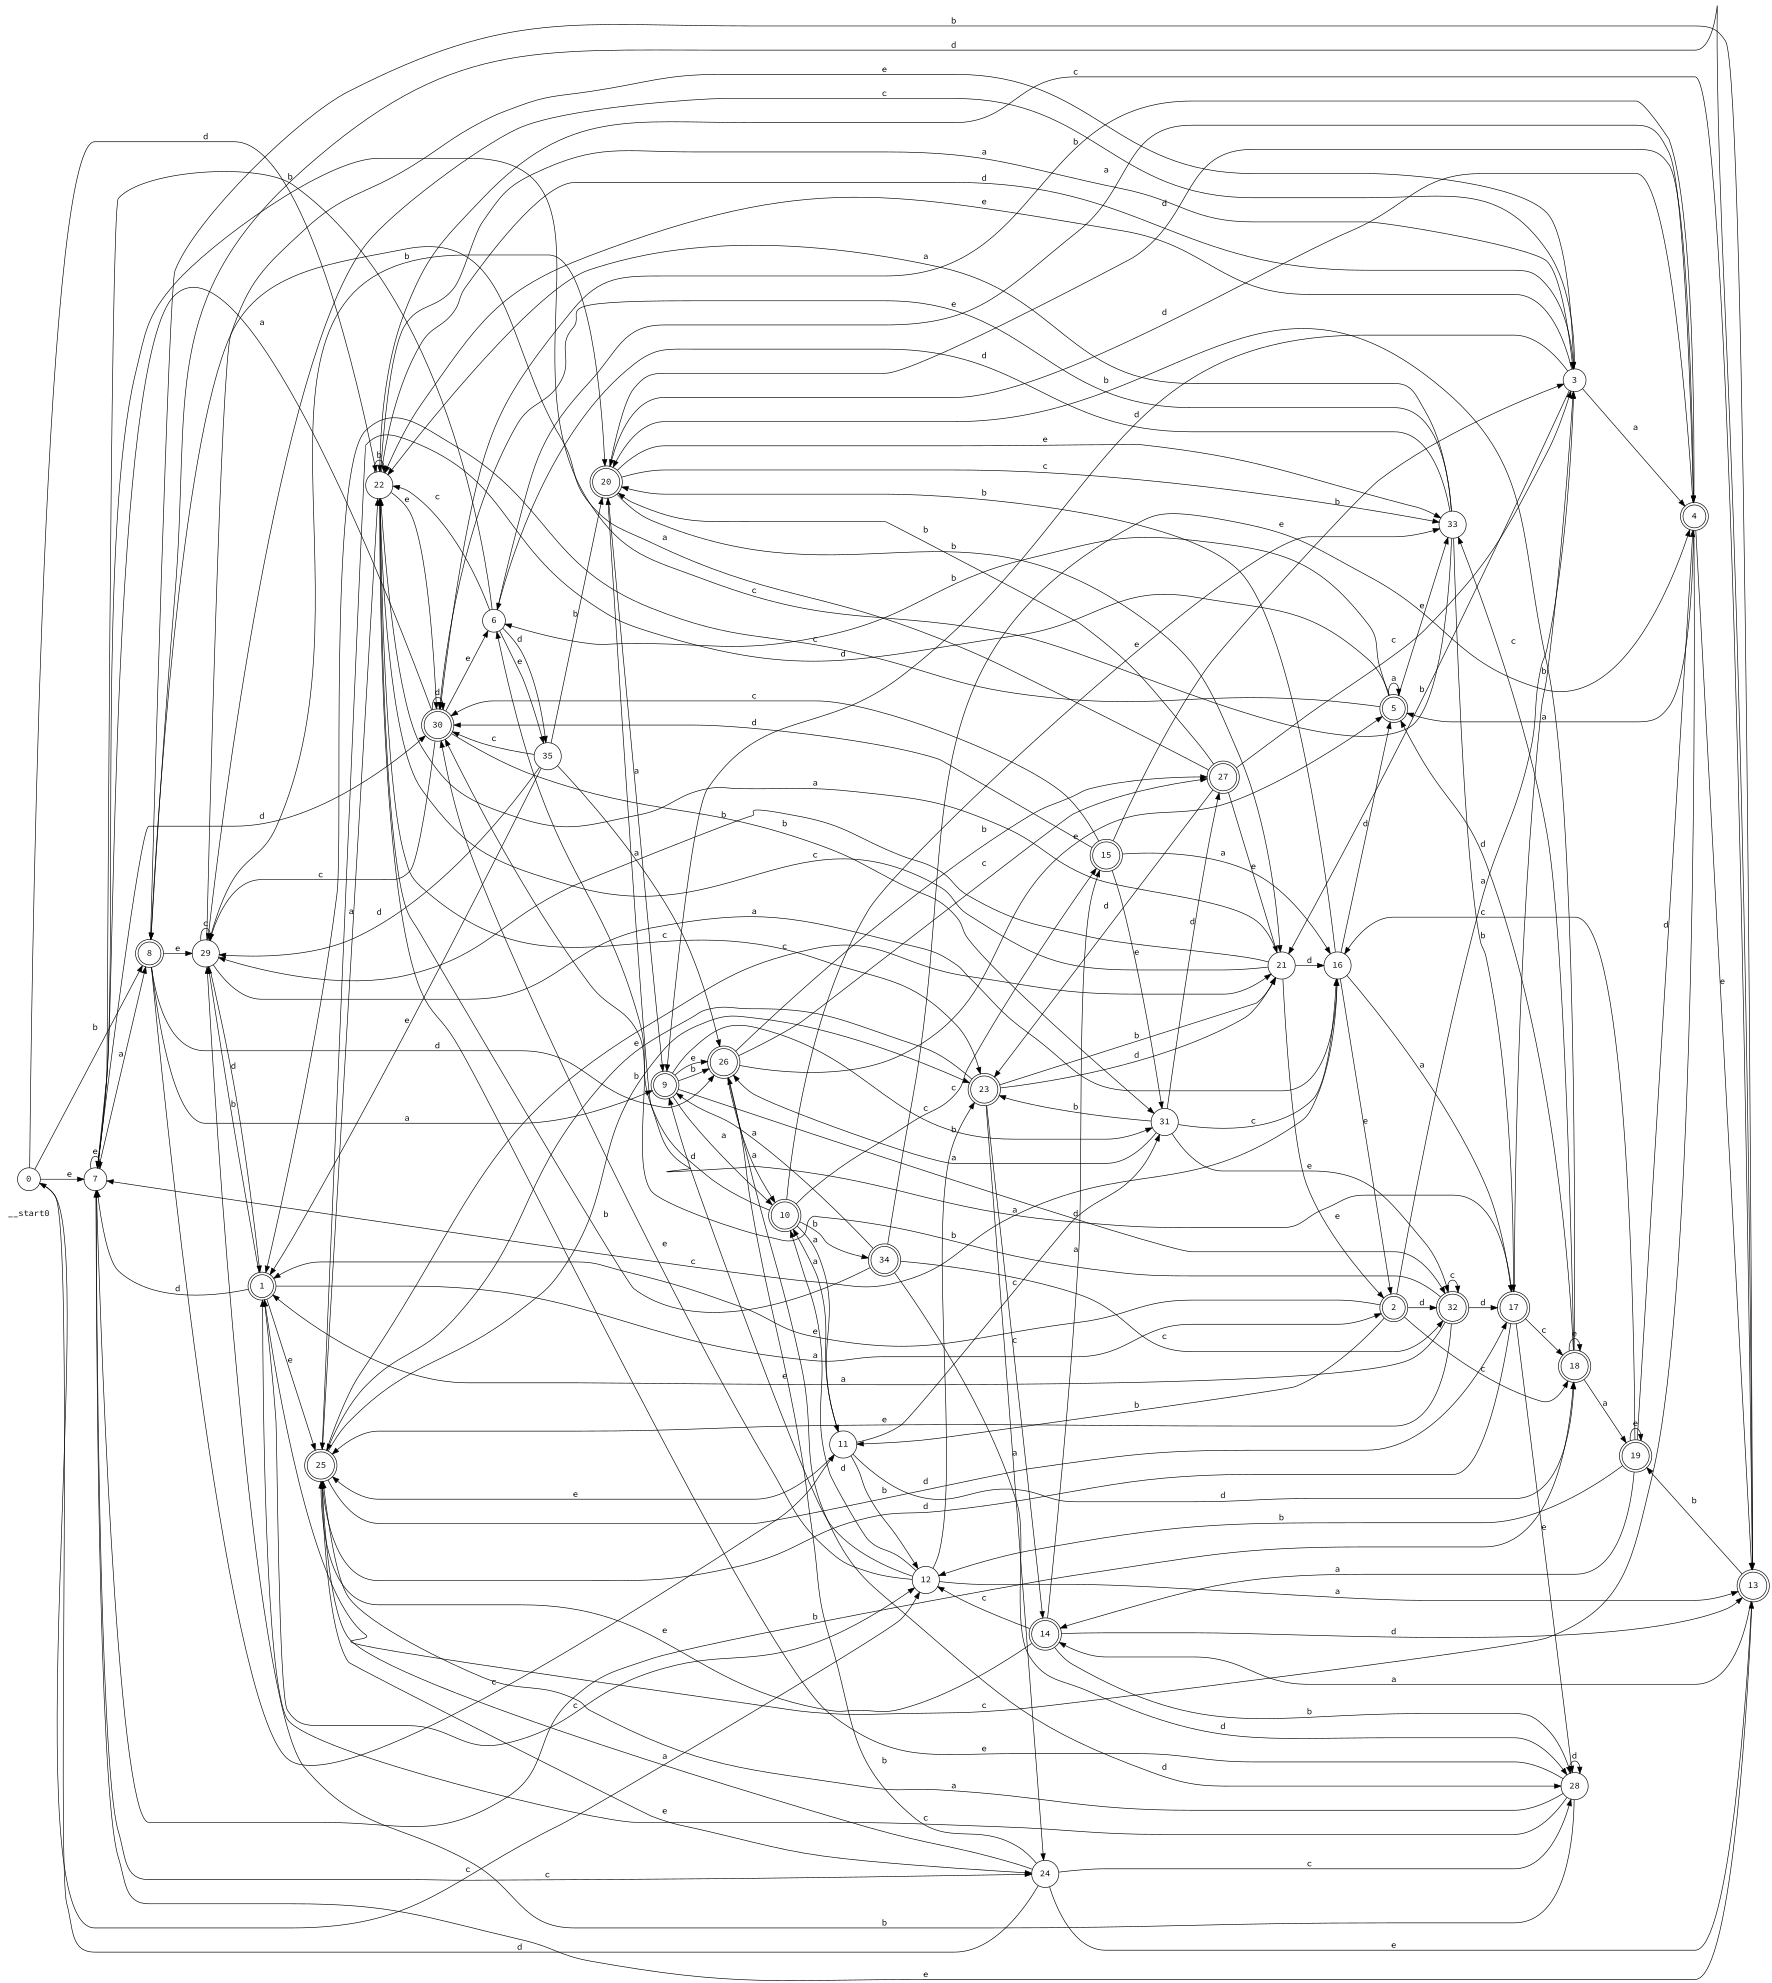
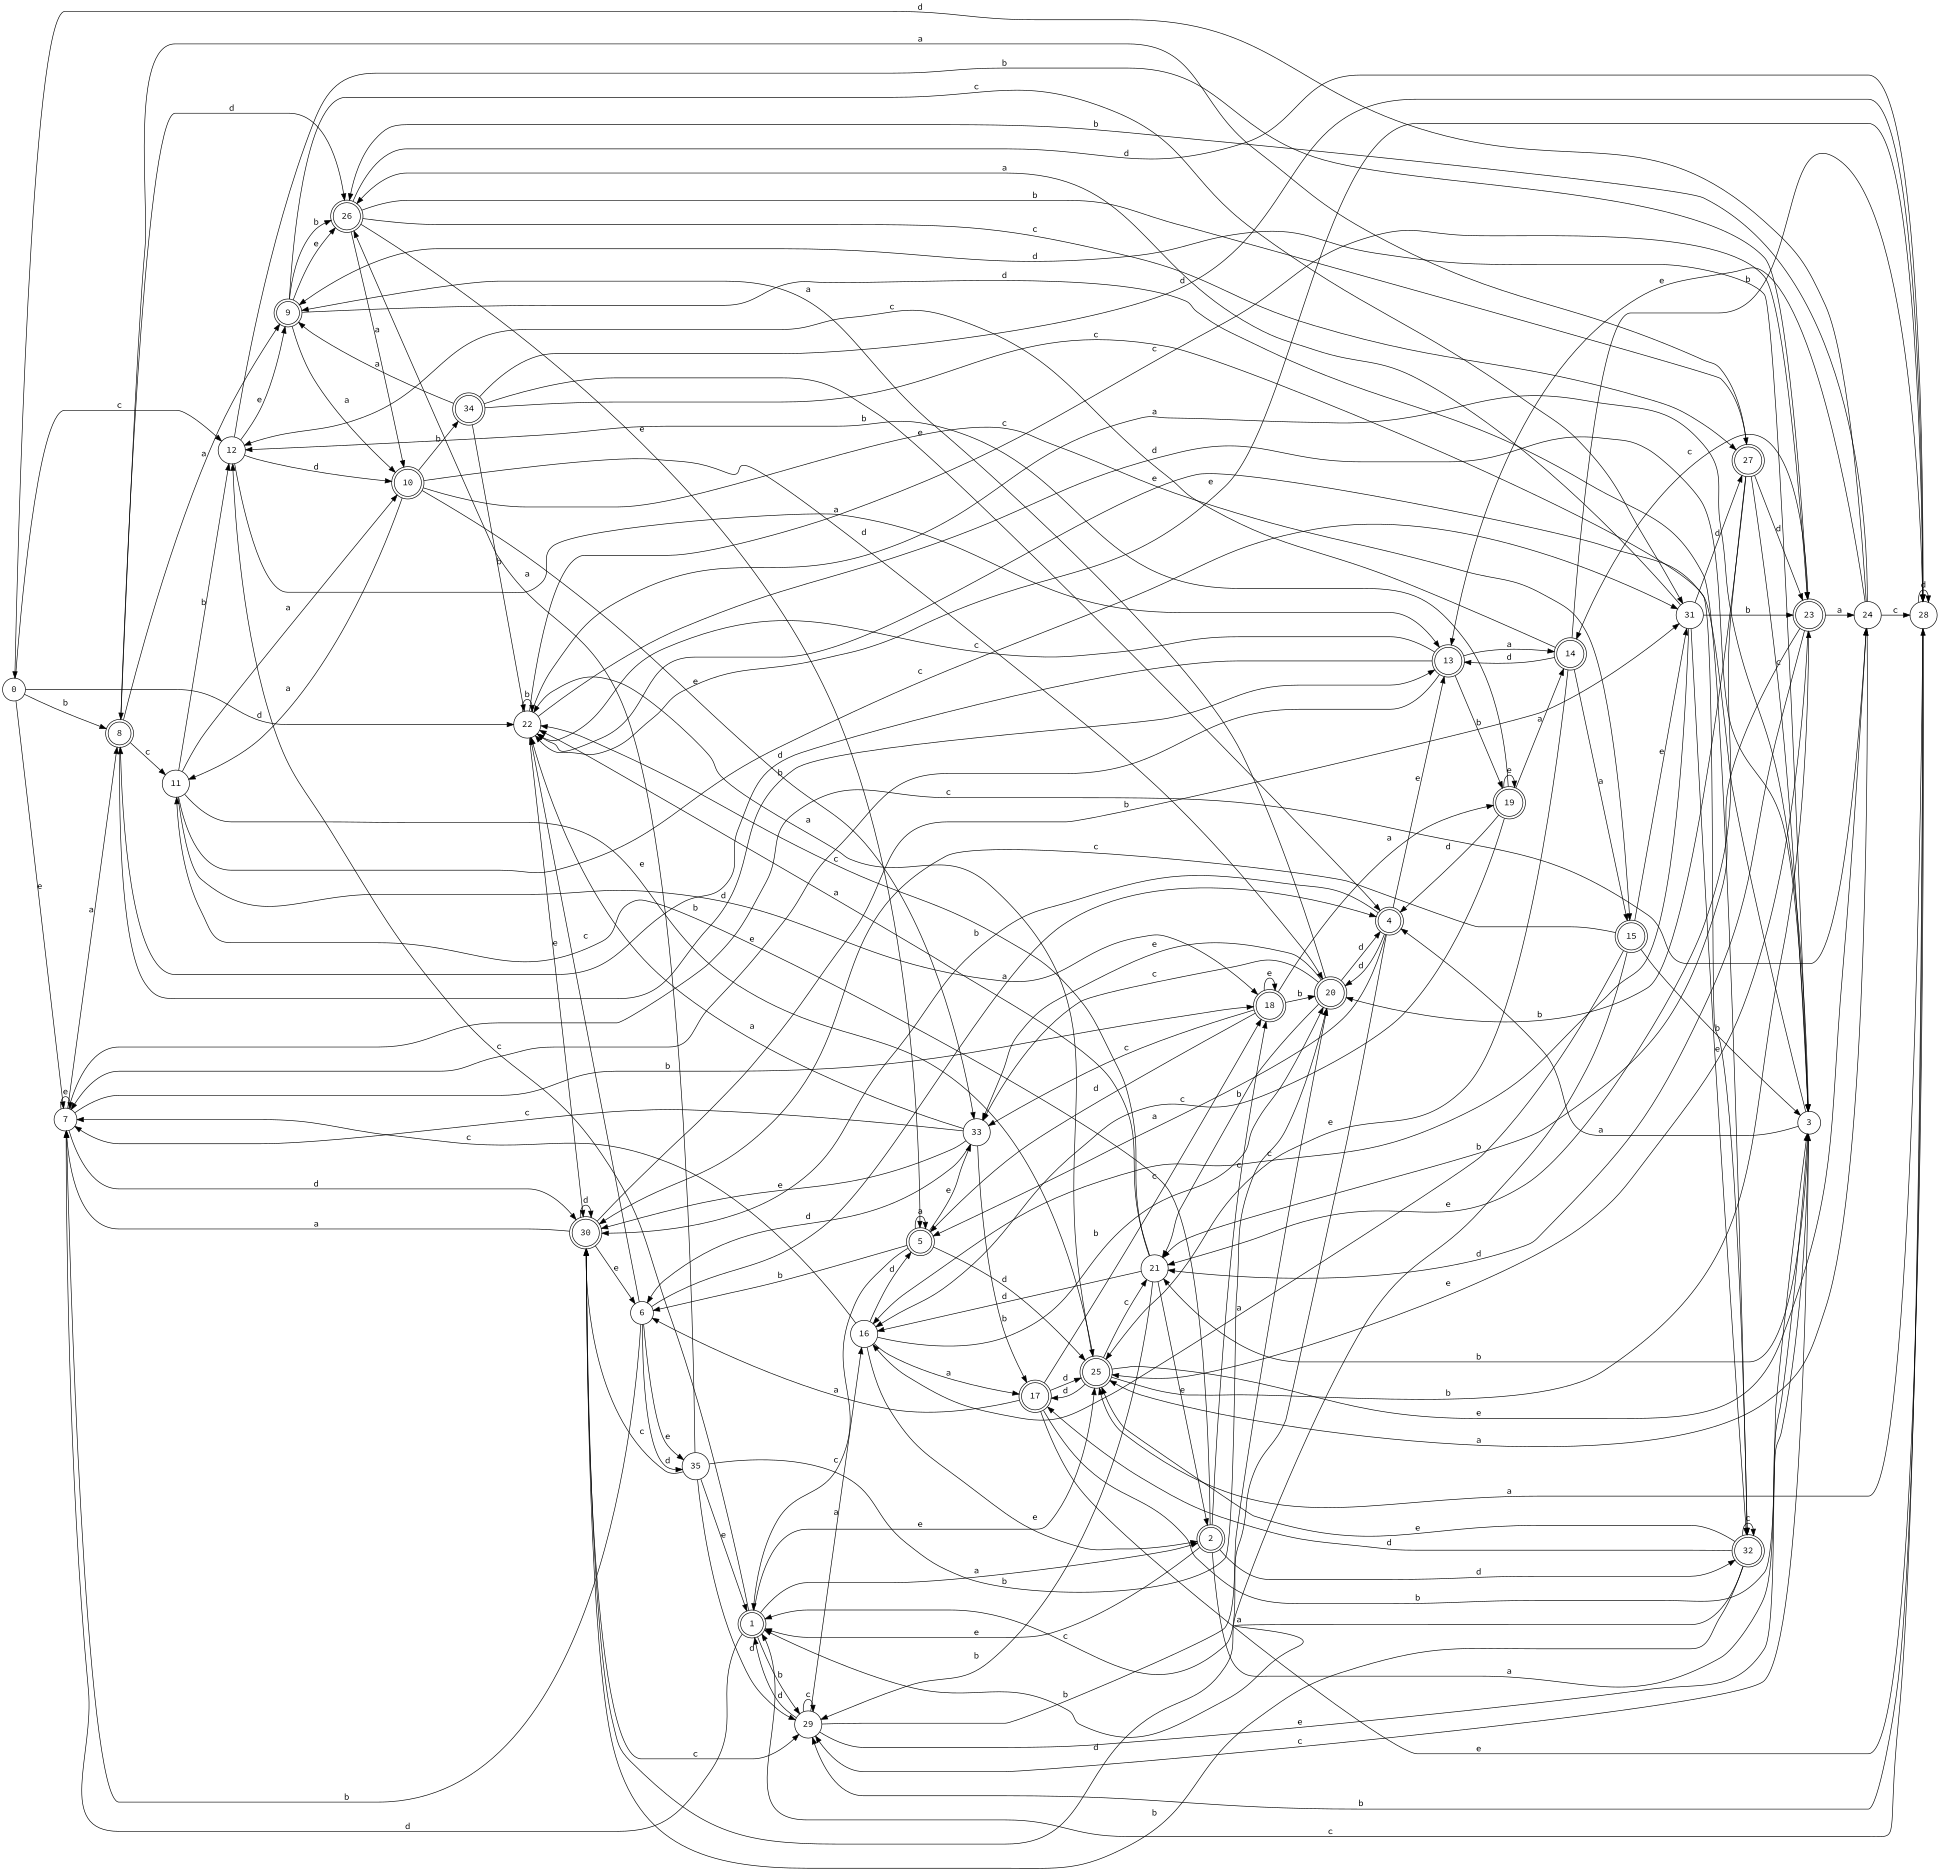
(175, 953) -> none
(629, 1202) -> none
(29, 1214) -> none
